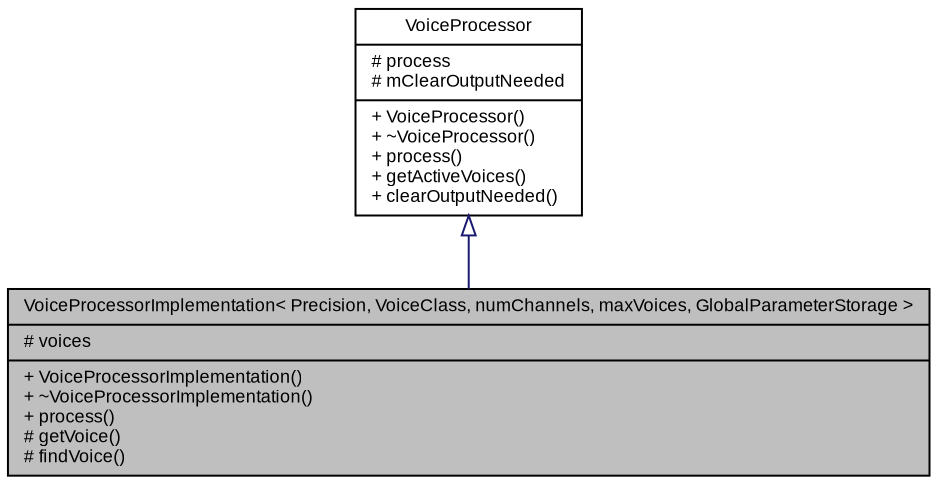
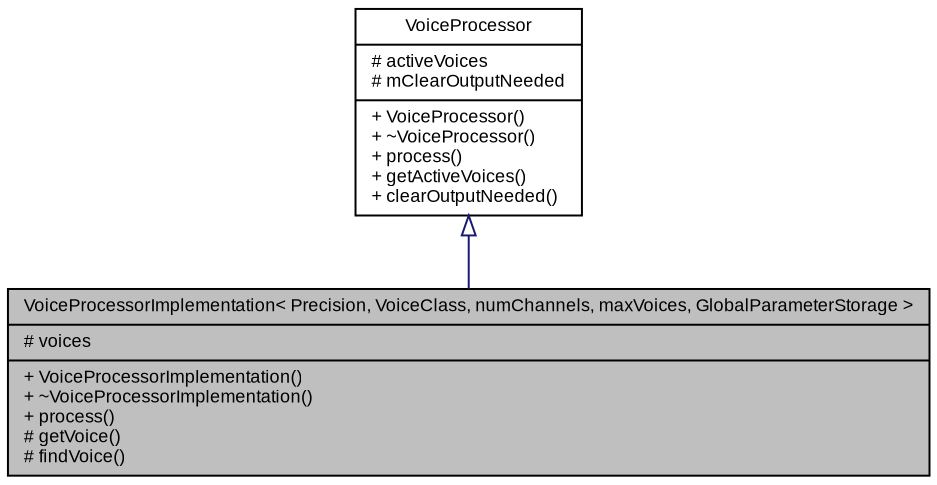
(411, 62) -> (430, 62)
